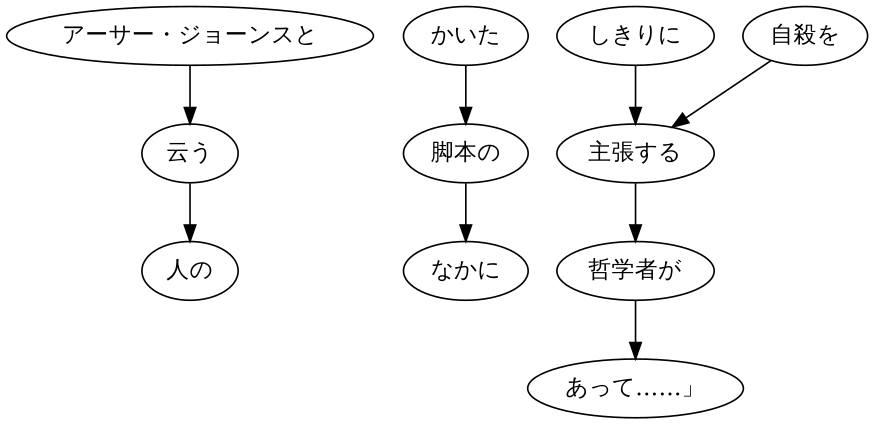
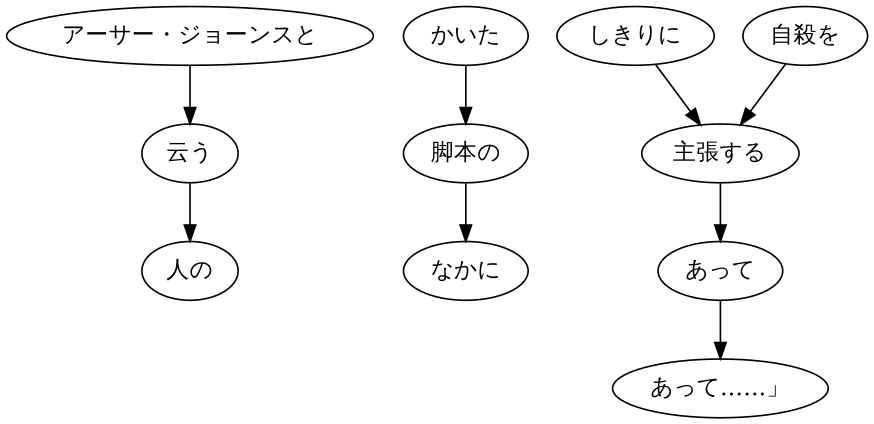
(636, 271) -> (720, 271)
